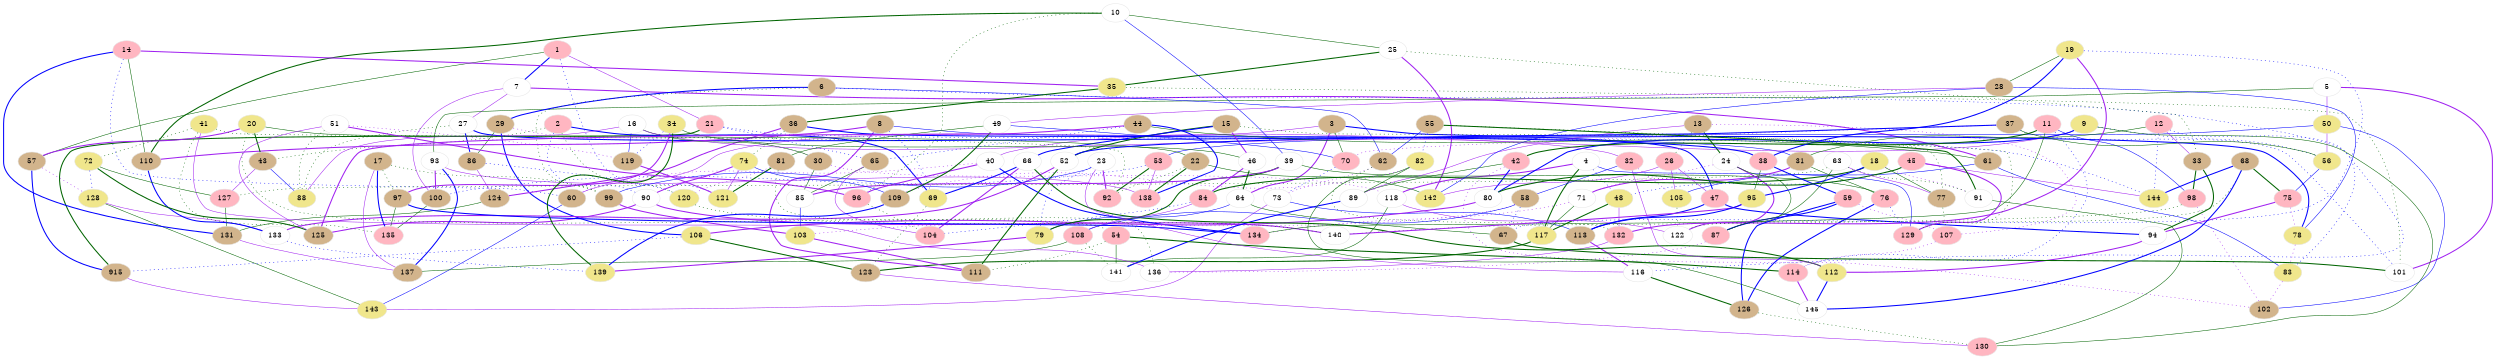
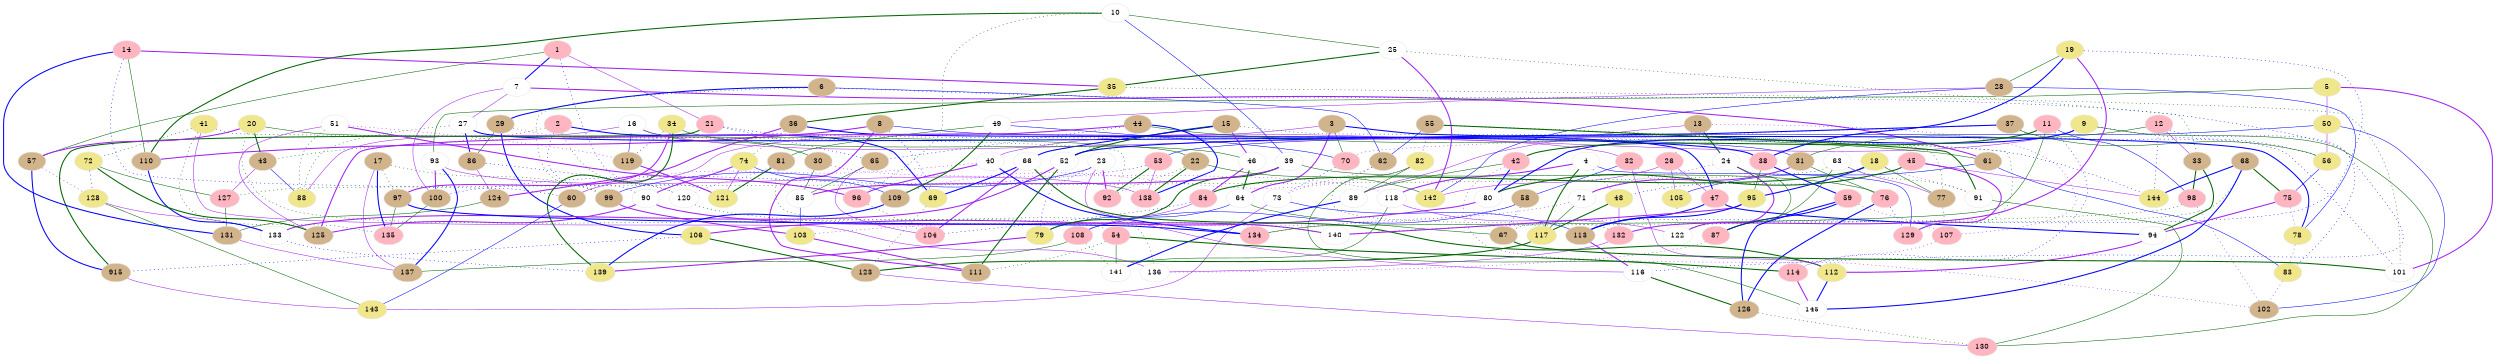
(2327, 87) -> (2327, 87)
(684, 198) -> (684, 198)
